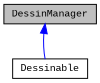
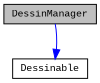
(44, 46) -> (57, 37)
